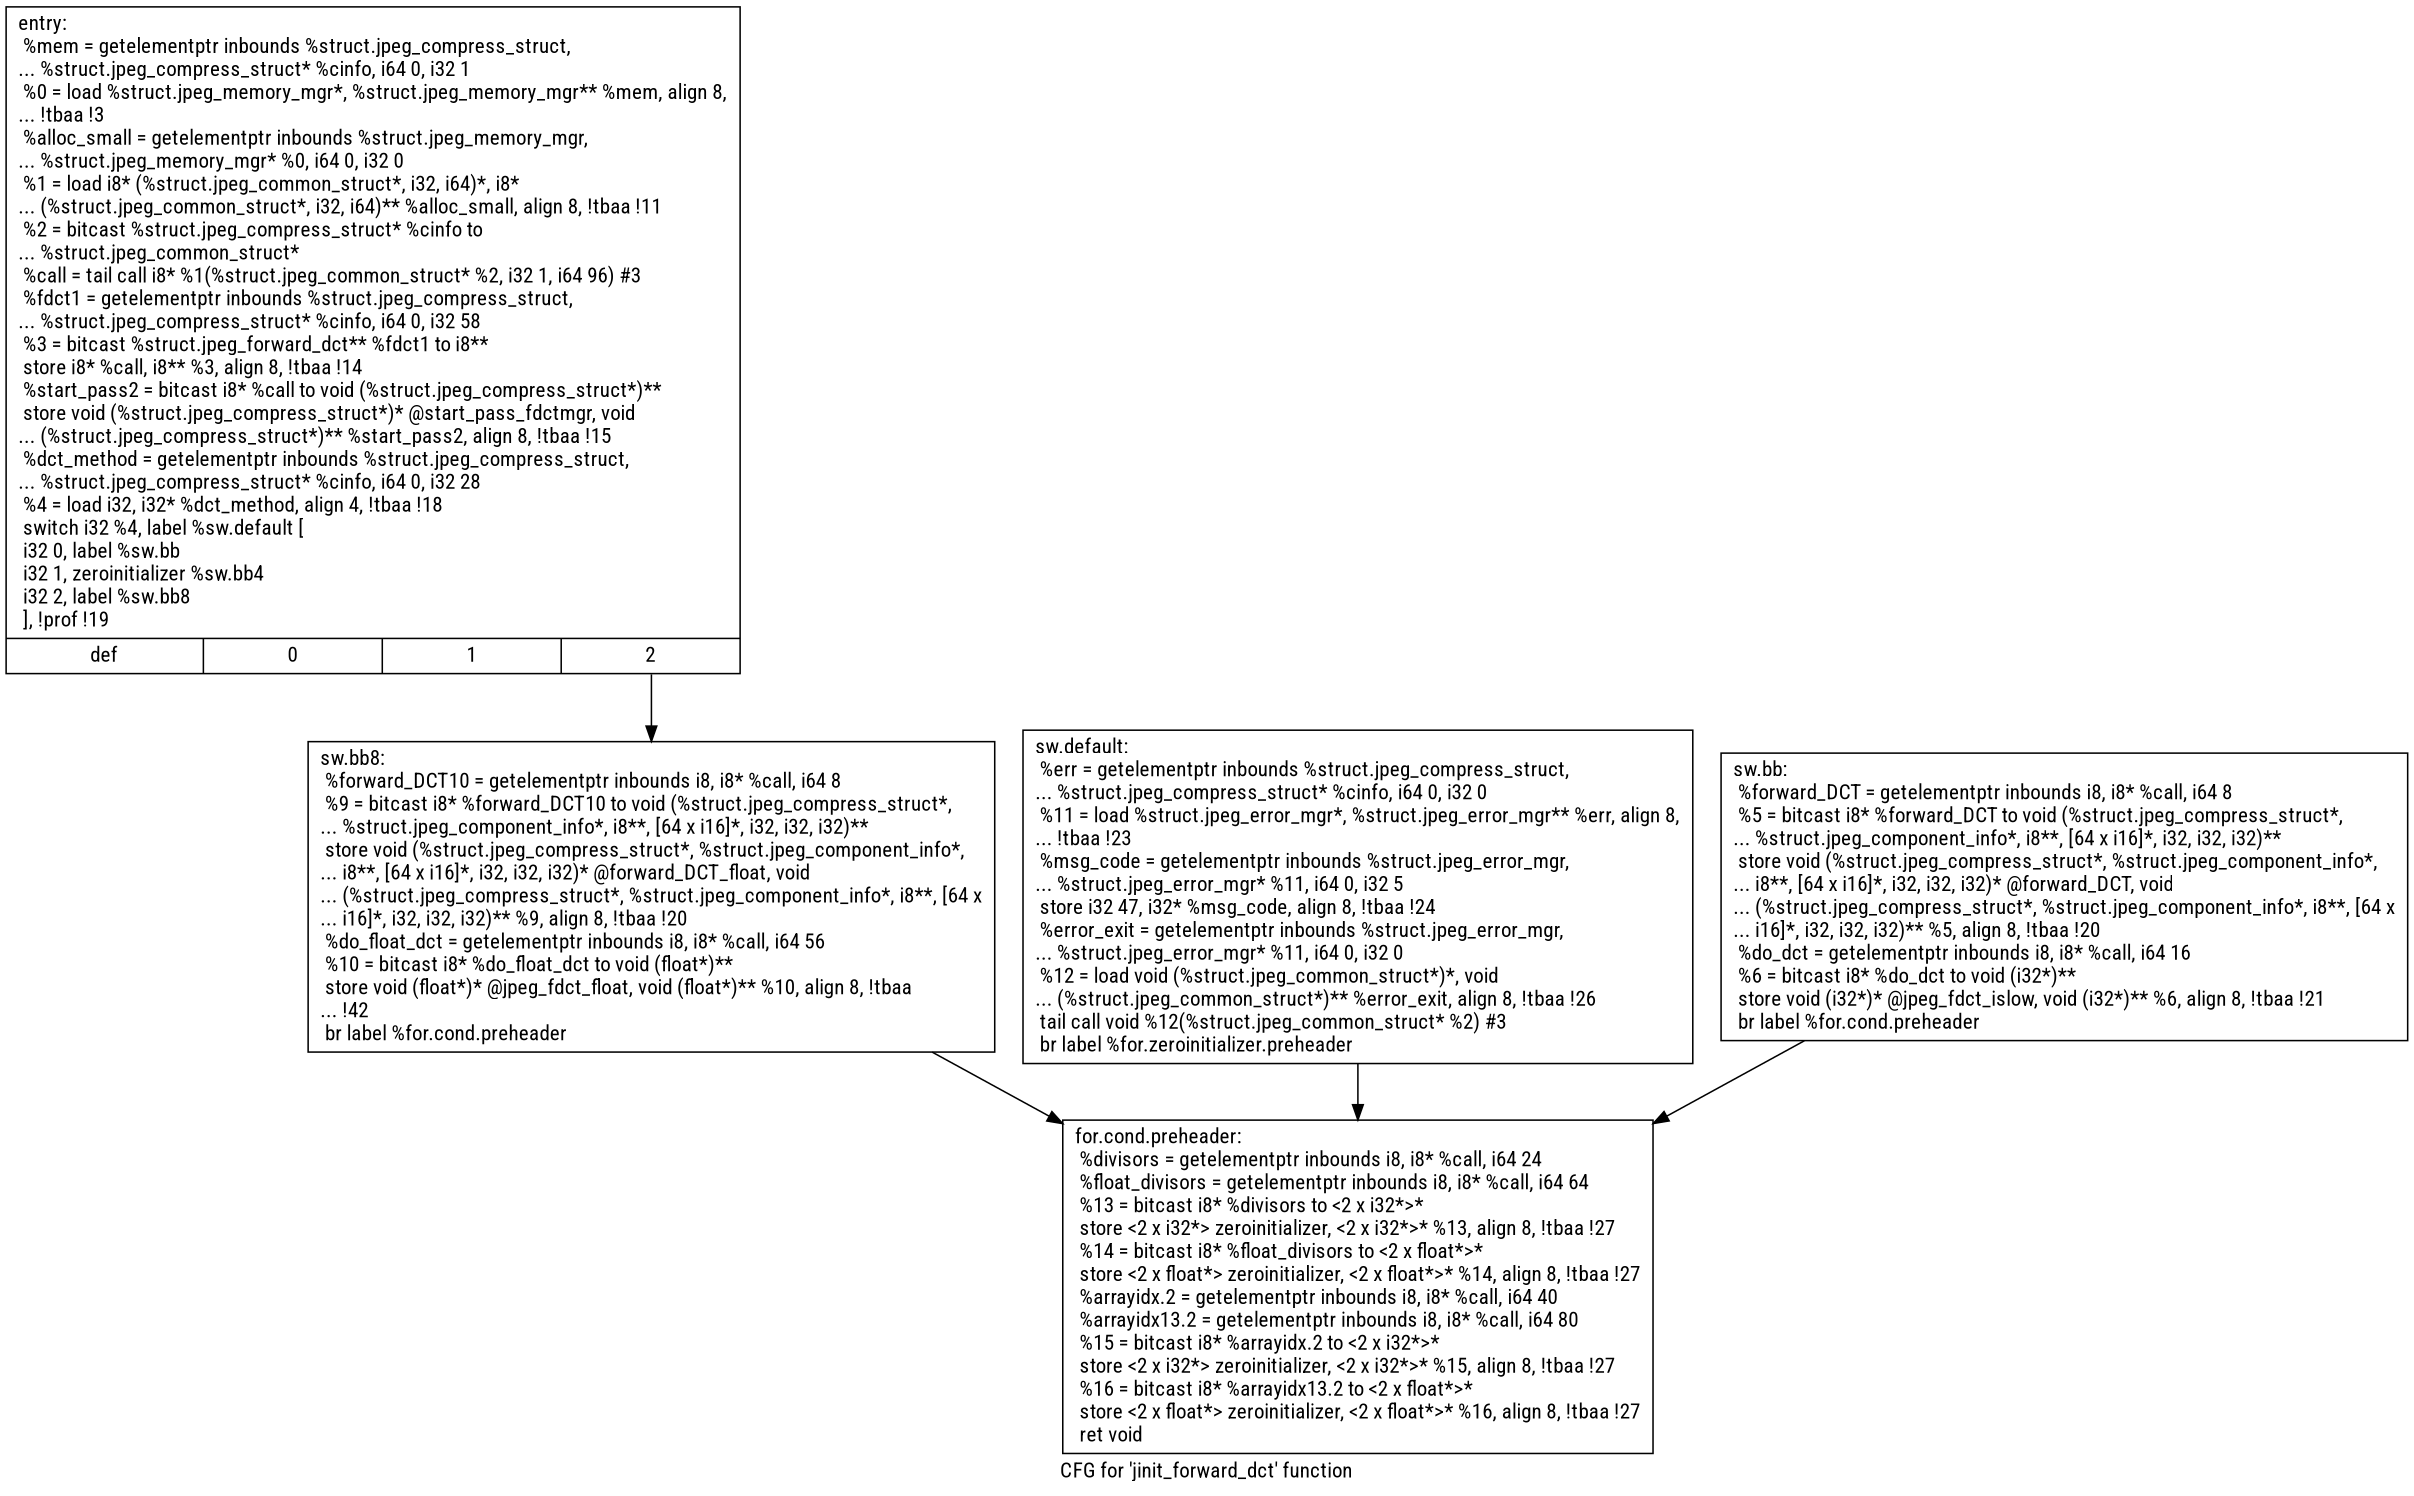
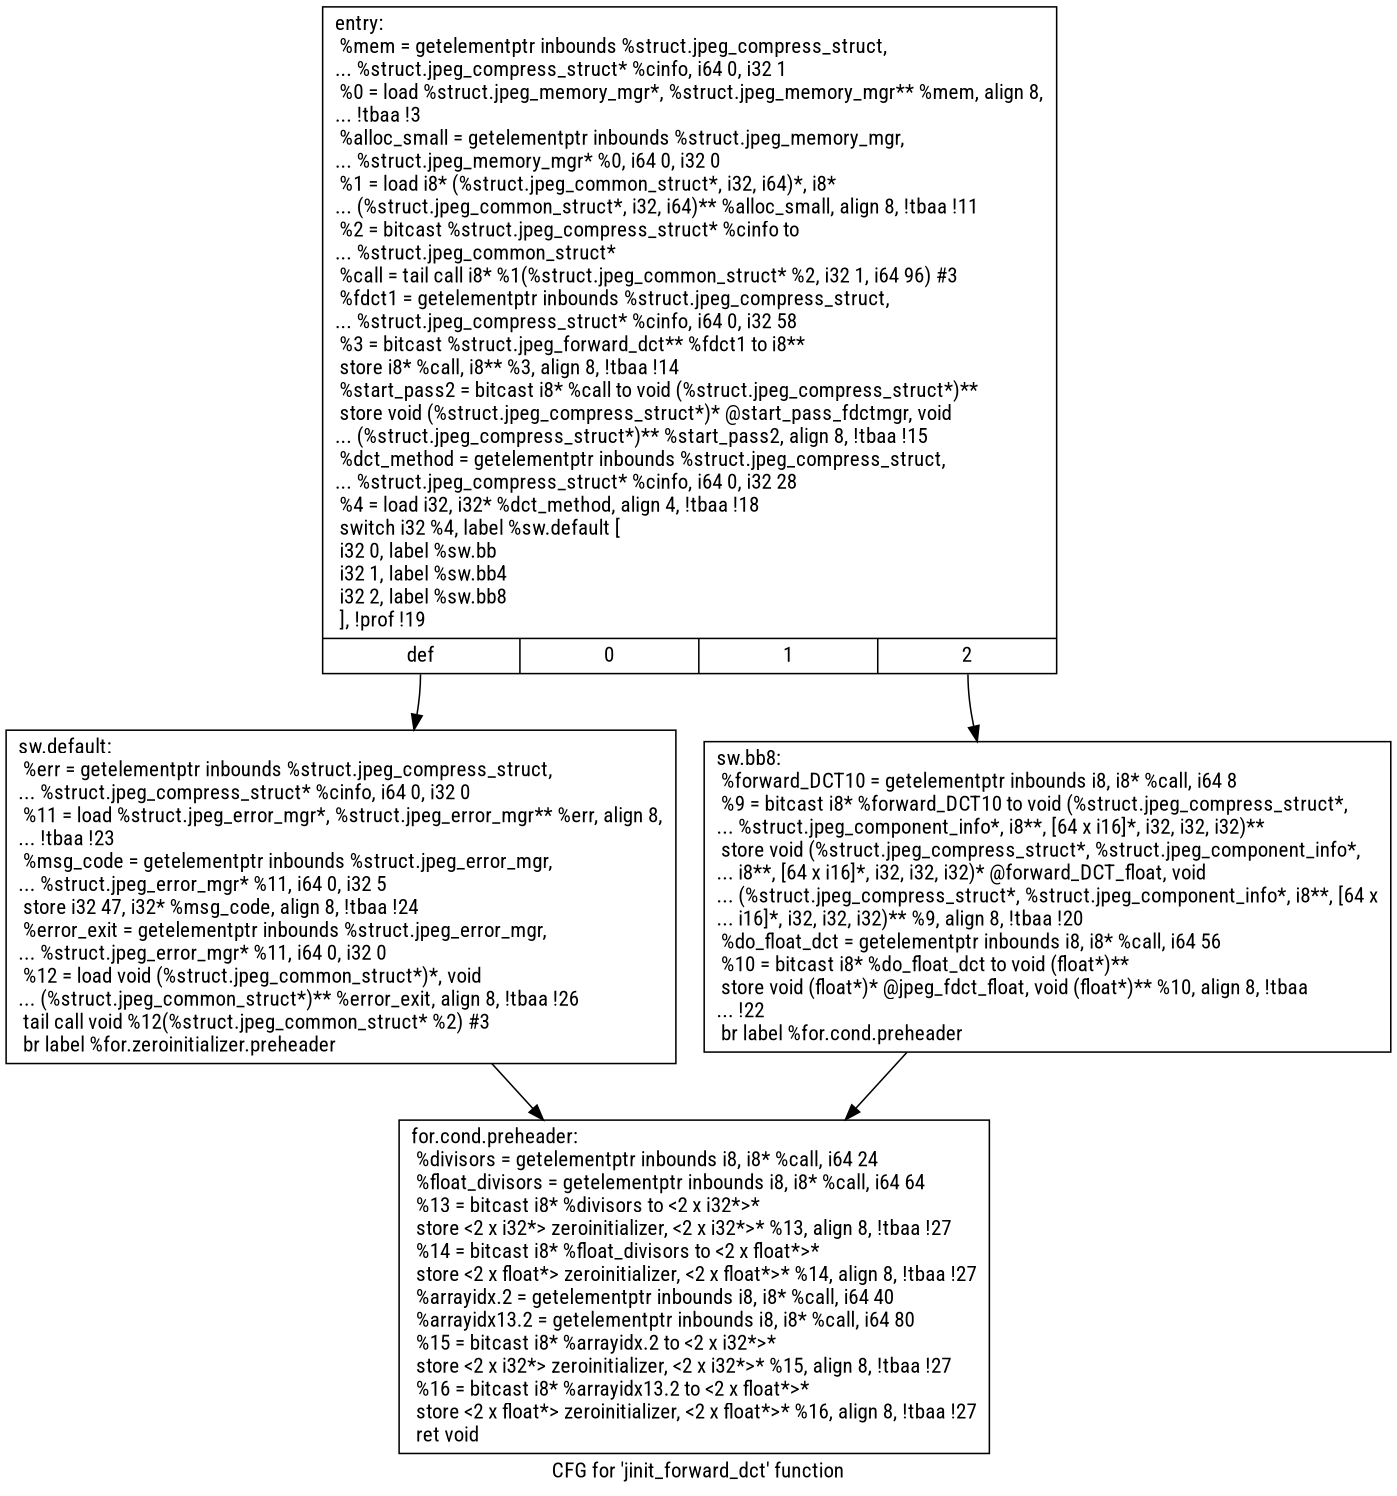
(141, 574) -> (421, 574)
none -> (420, 695)
(2064, 897) -> none
(345, 1011) -> (741, 1011)
